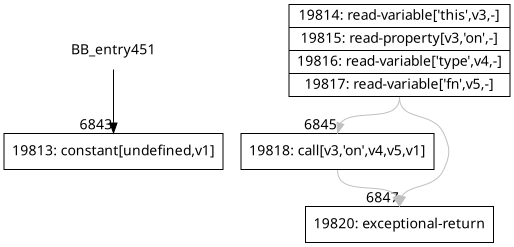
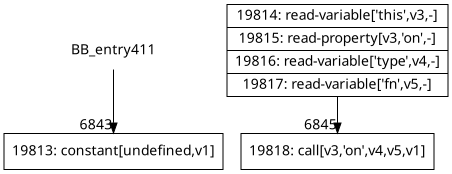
(114, 50) -> (114, 50)
(374, 115) -> (338, 110)
(400, 224) -> none
